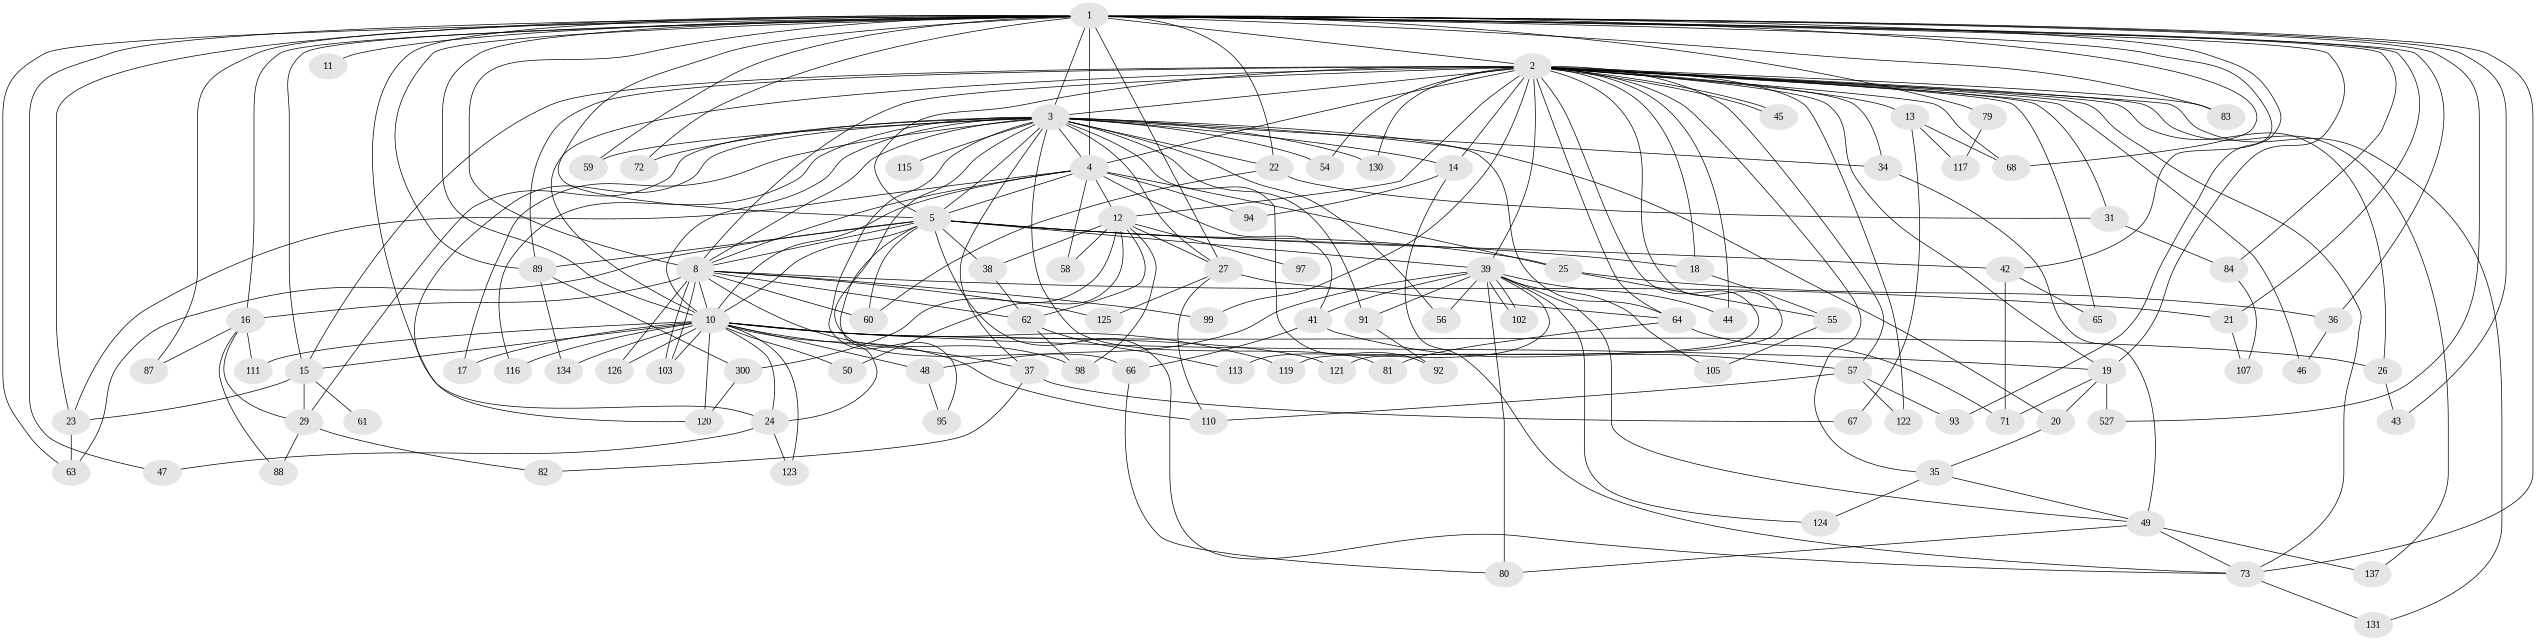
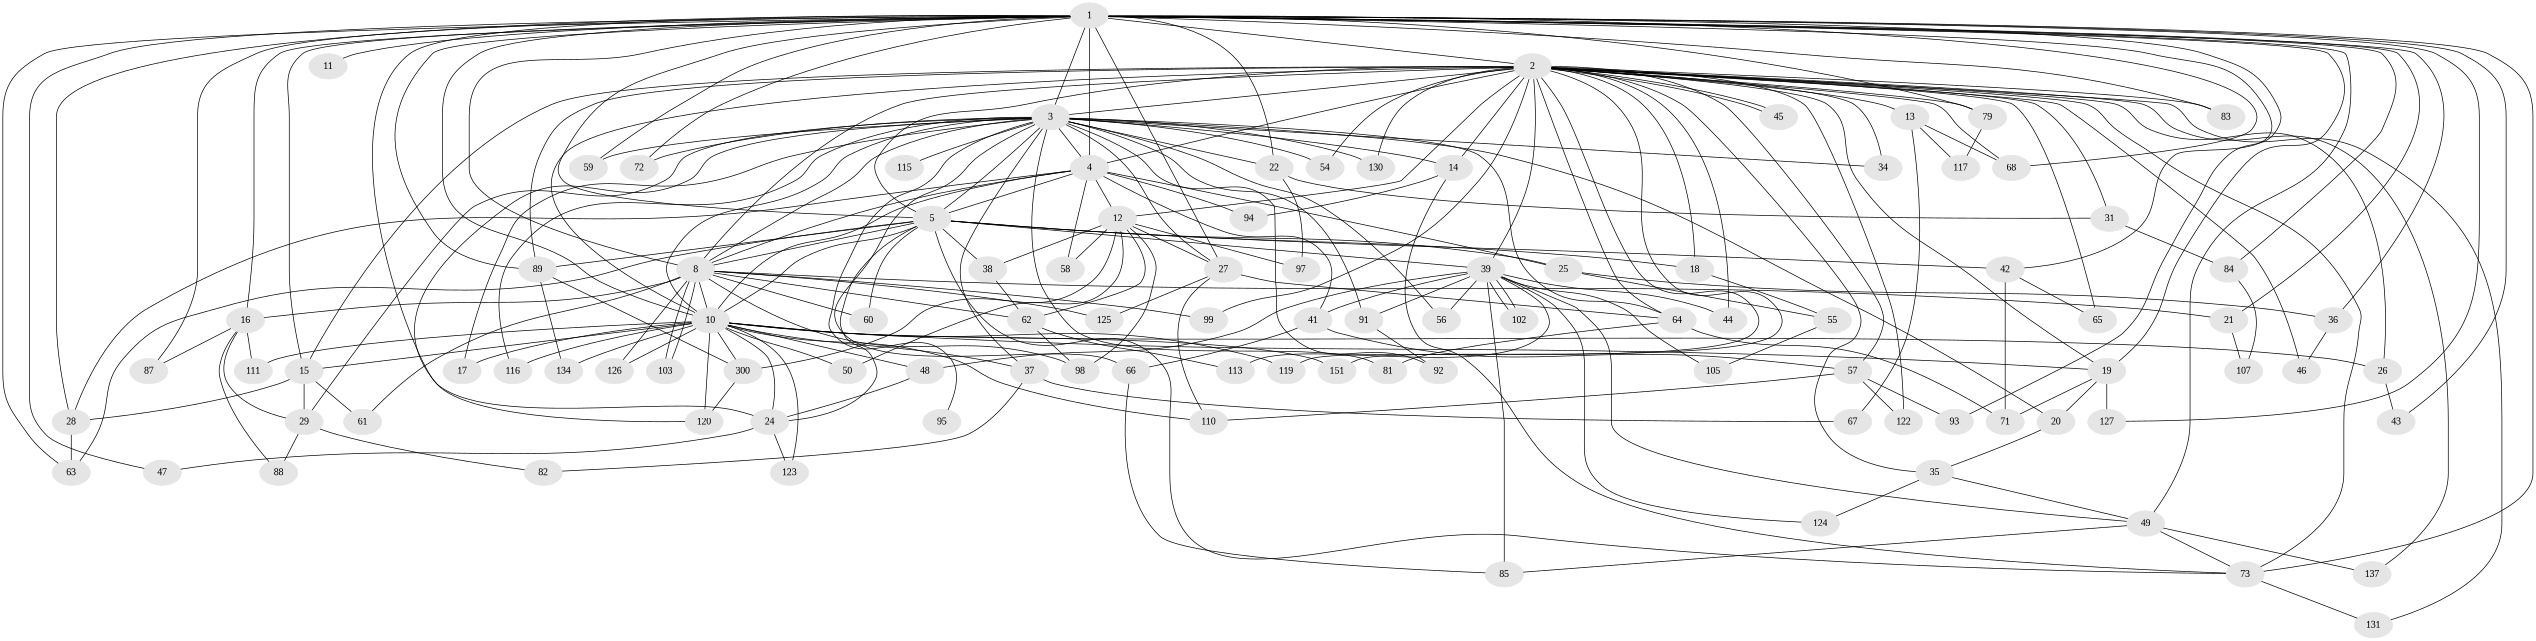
none -> (1763, 84)
(1058, 216) -> (1300, 216)
none -> (516, 324)
(2066, 326) -> (2347, 58)
(686, 348) -> (727, 346)
(1337, 371) -> (1337, 371)
(933, 397) -> (849, 399)
(71, 422) -> (71, 422)
(2107, 422) -> (2107, 422)
(1504, 574) -> (1504, 574)
